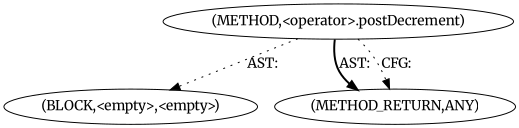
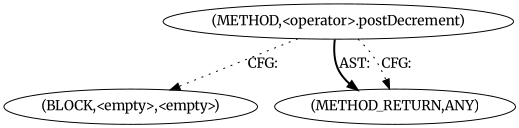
(264, 64) -> (264, 64)
